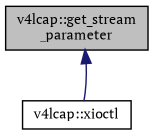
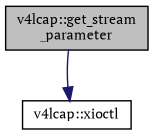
(86, 83) -> (67, 68)
